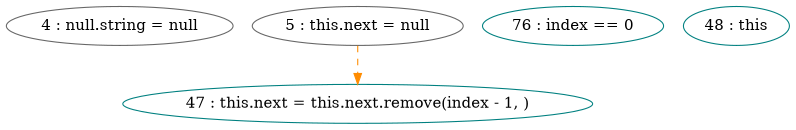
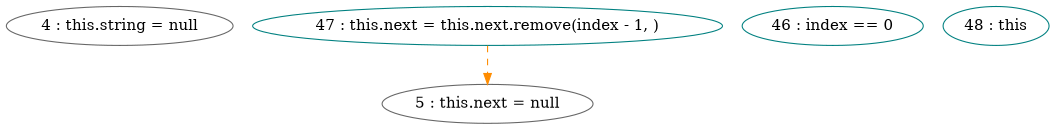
(120, 26) -> (120, 26)
(573, 26) -> (833, 26)
(358, 60) -> (488, 60)
